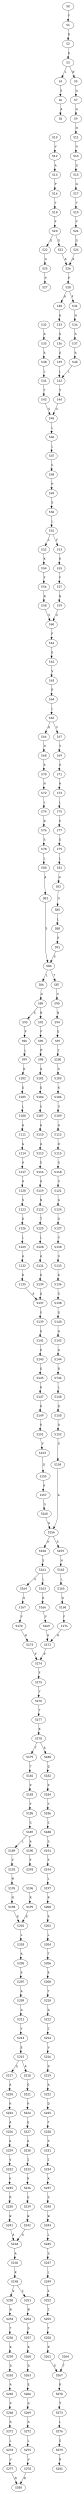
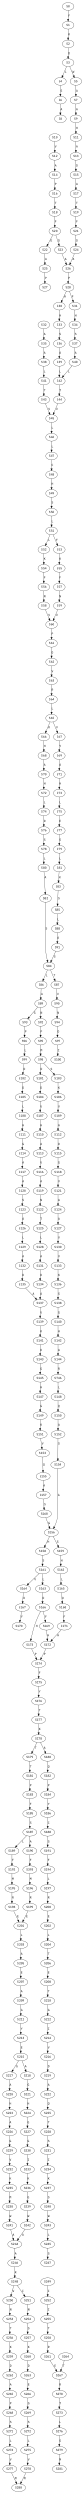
(58, 1068) -> (48, 1068)
(24, 1635) -> (35, 1625)
none -> (30, 1878)
(48, 2271) -> none
